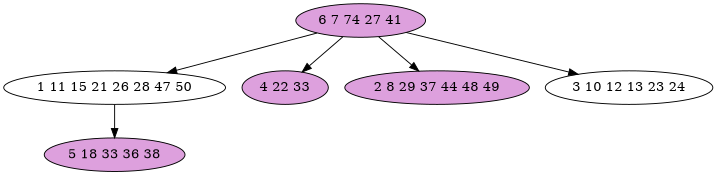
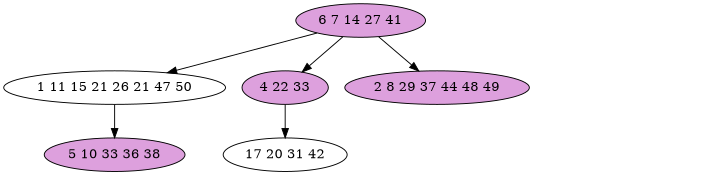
(361, 21) -> (361, 21)
(115, 88) -> (115, 88)
(629, 88) -> none
(115, 155) -> (115, 155)
none -> (285, 155)
